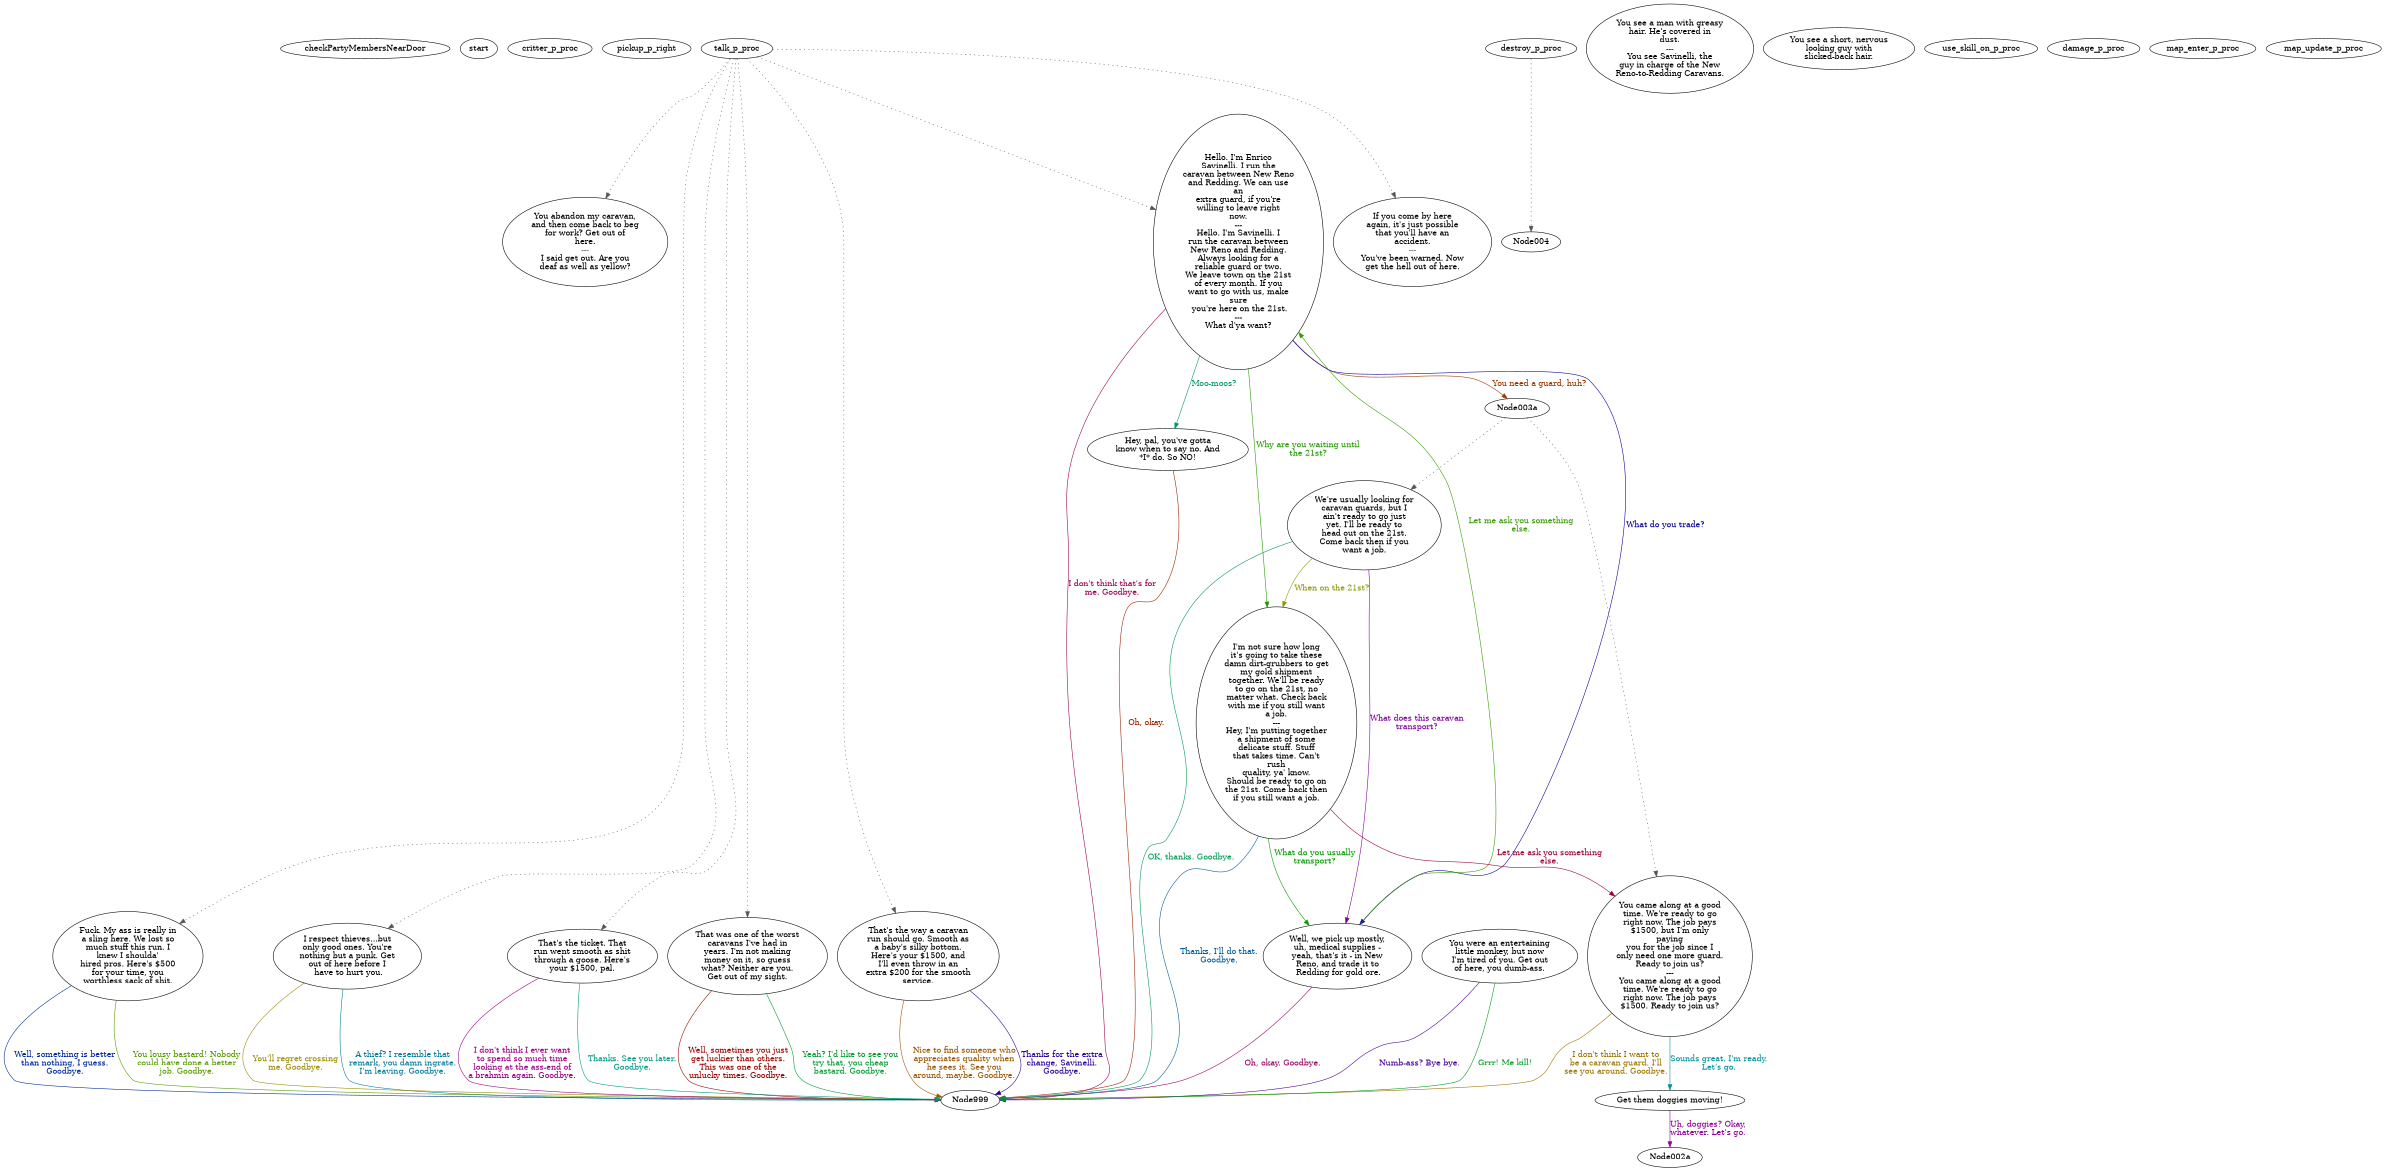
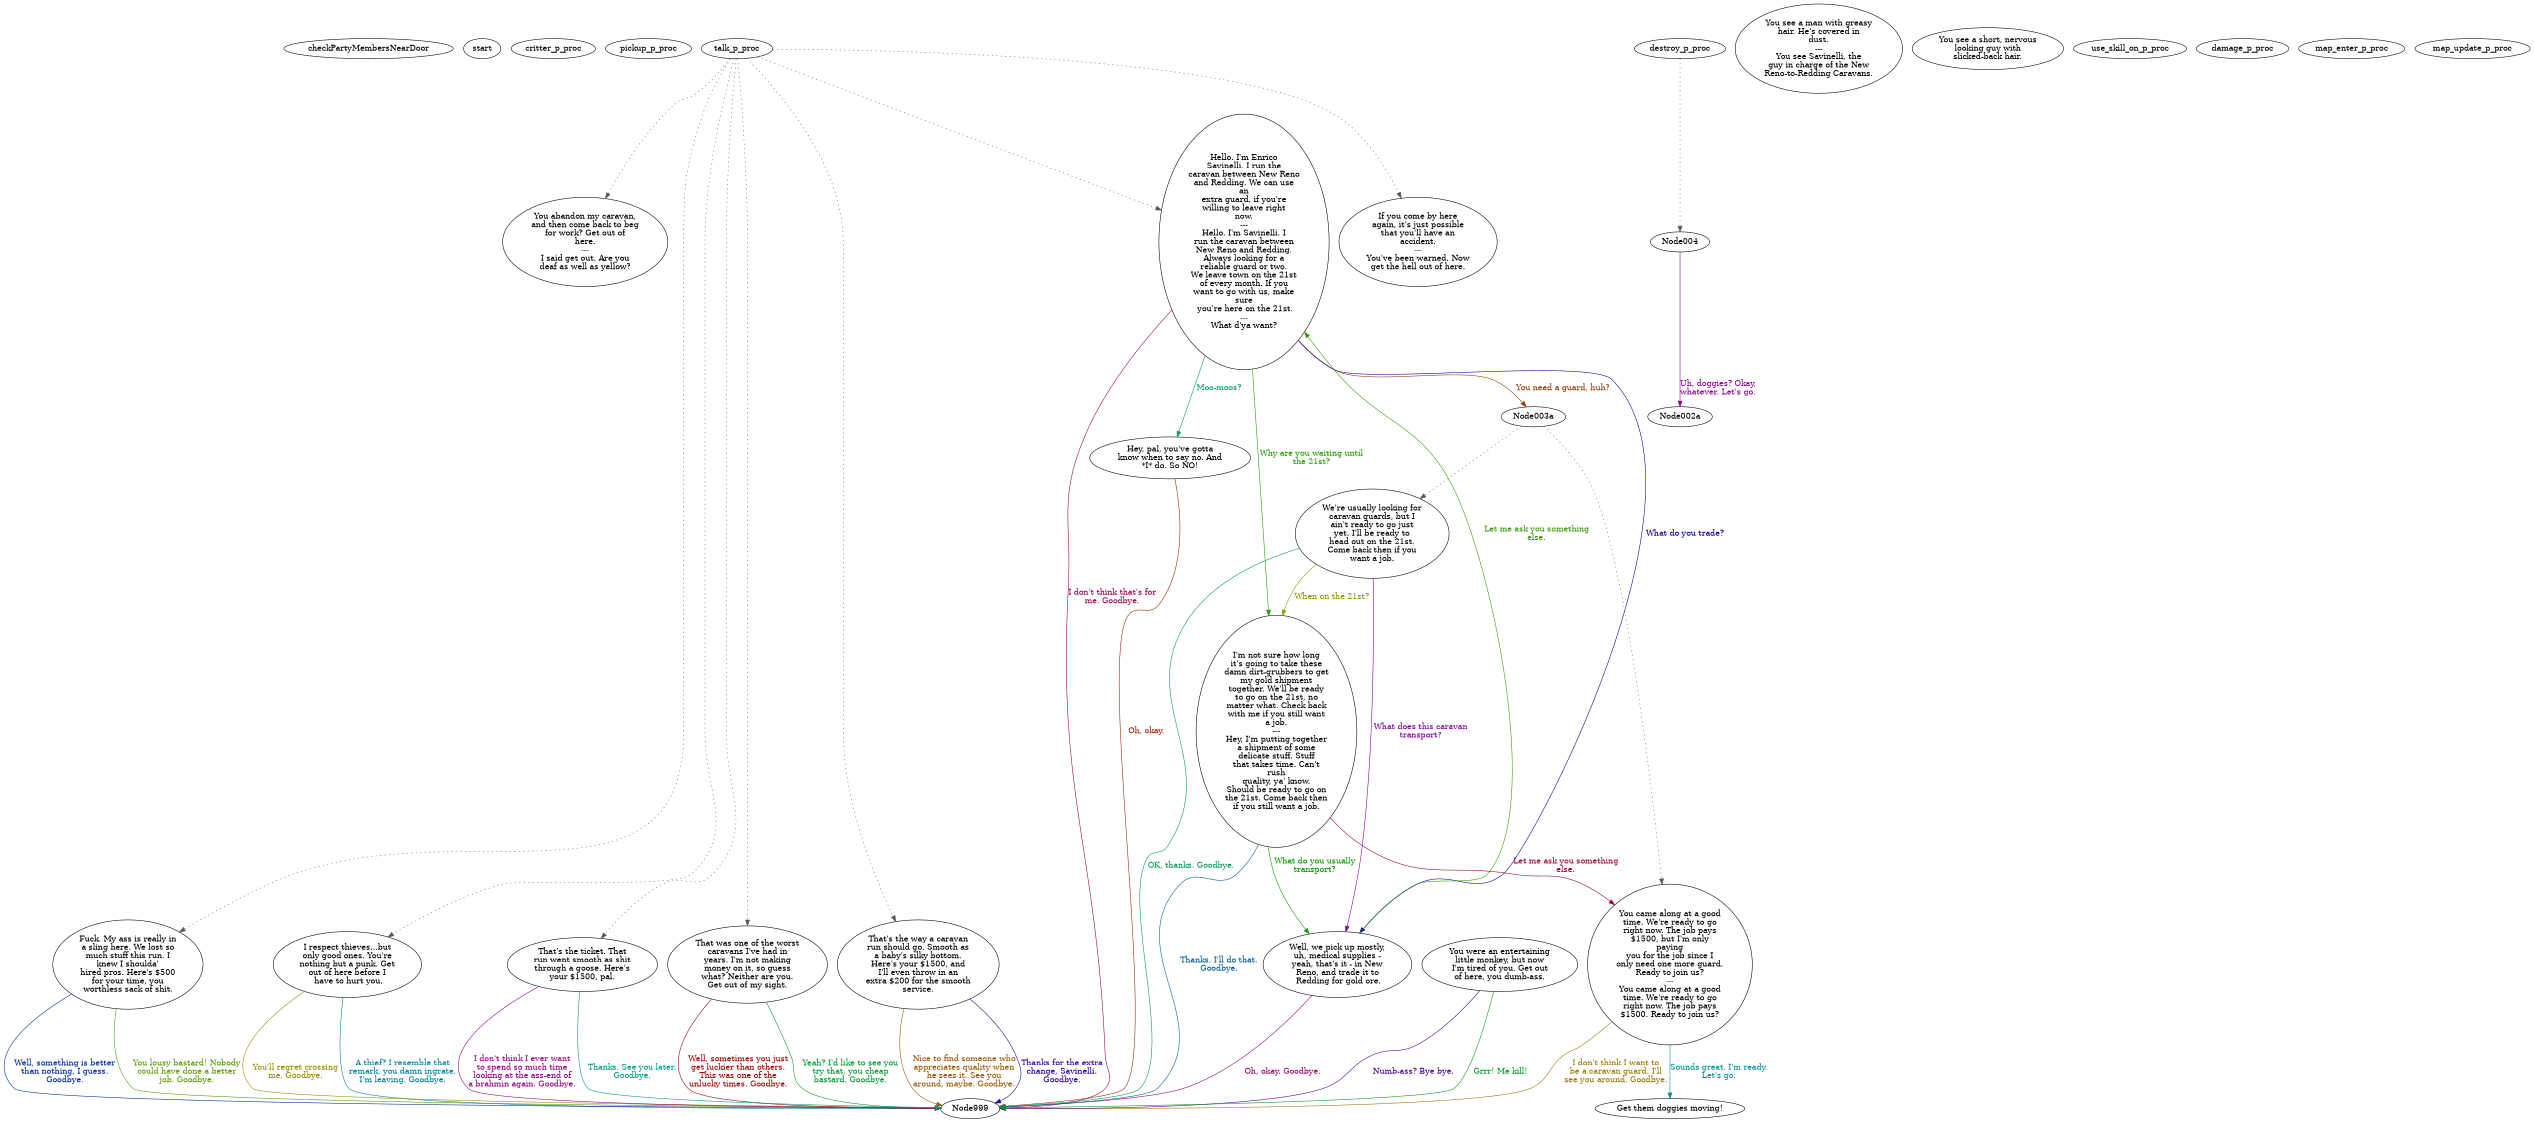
(647, 49) -> (648, 49)
(1670, 1126) -> (1680, 326)
